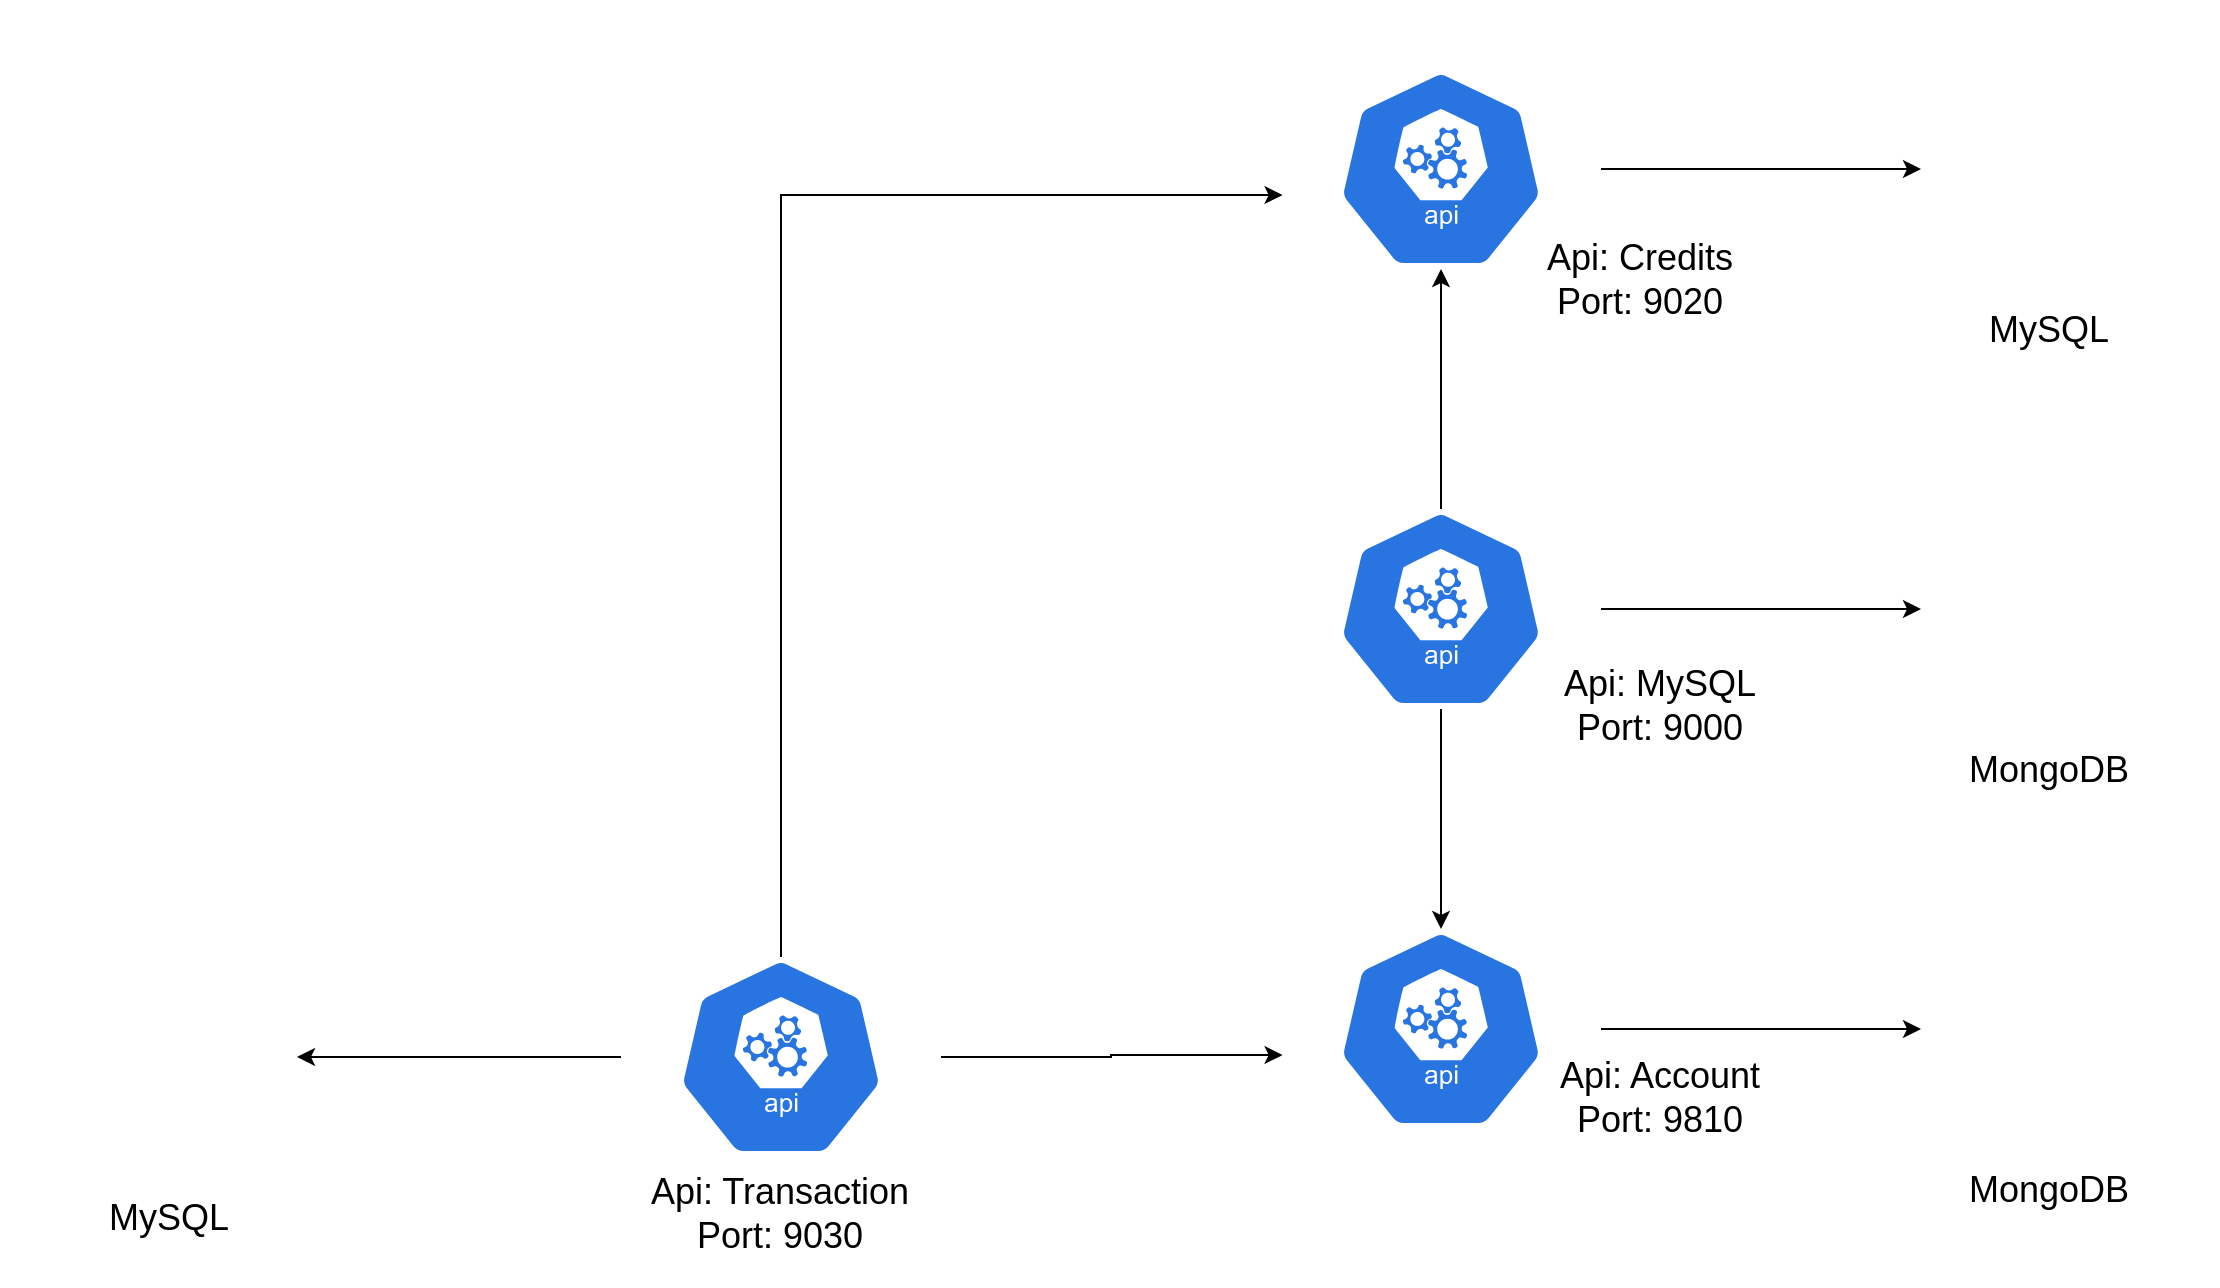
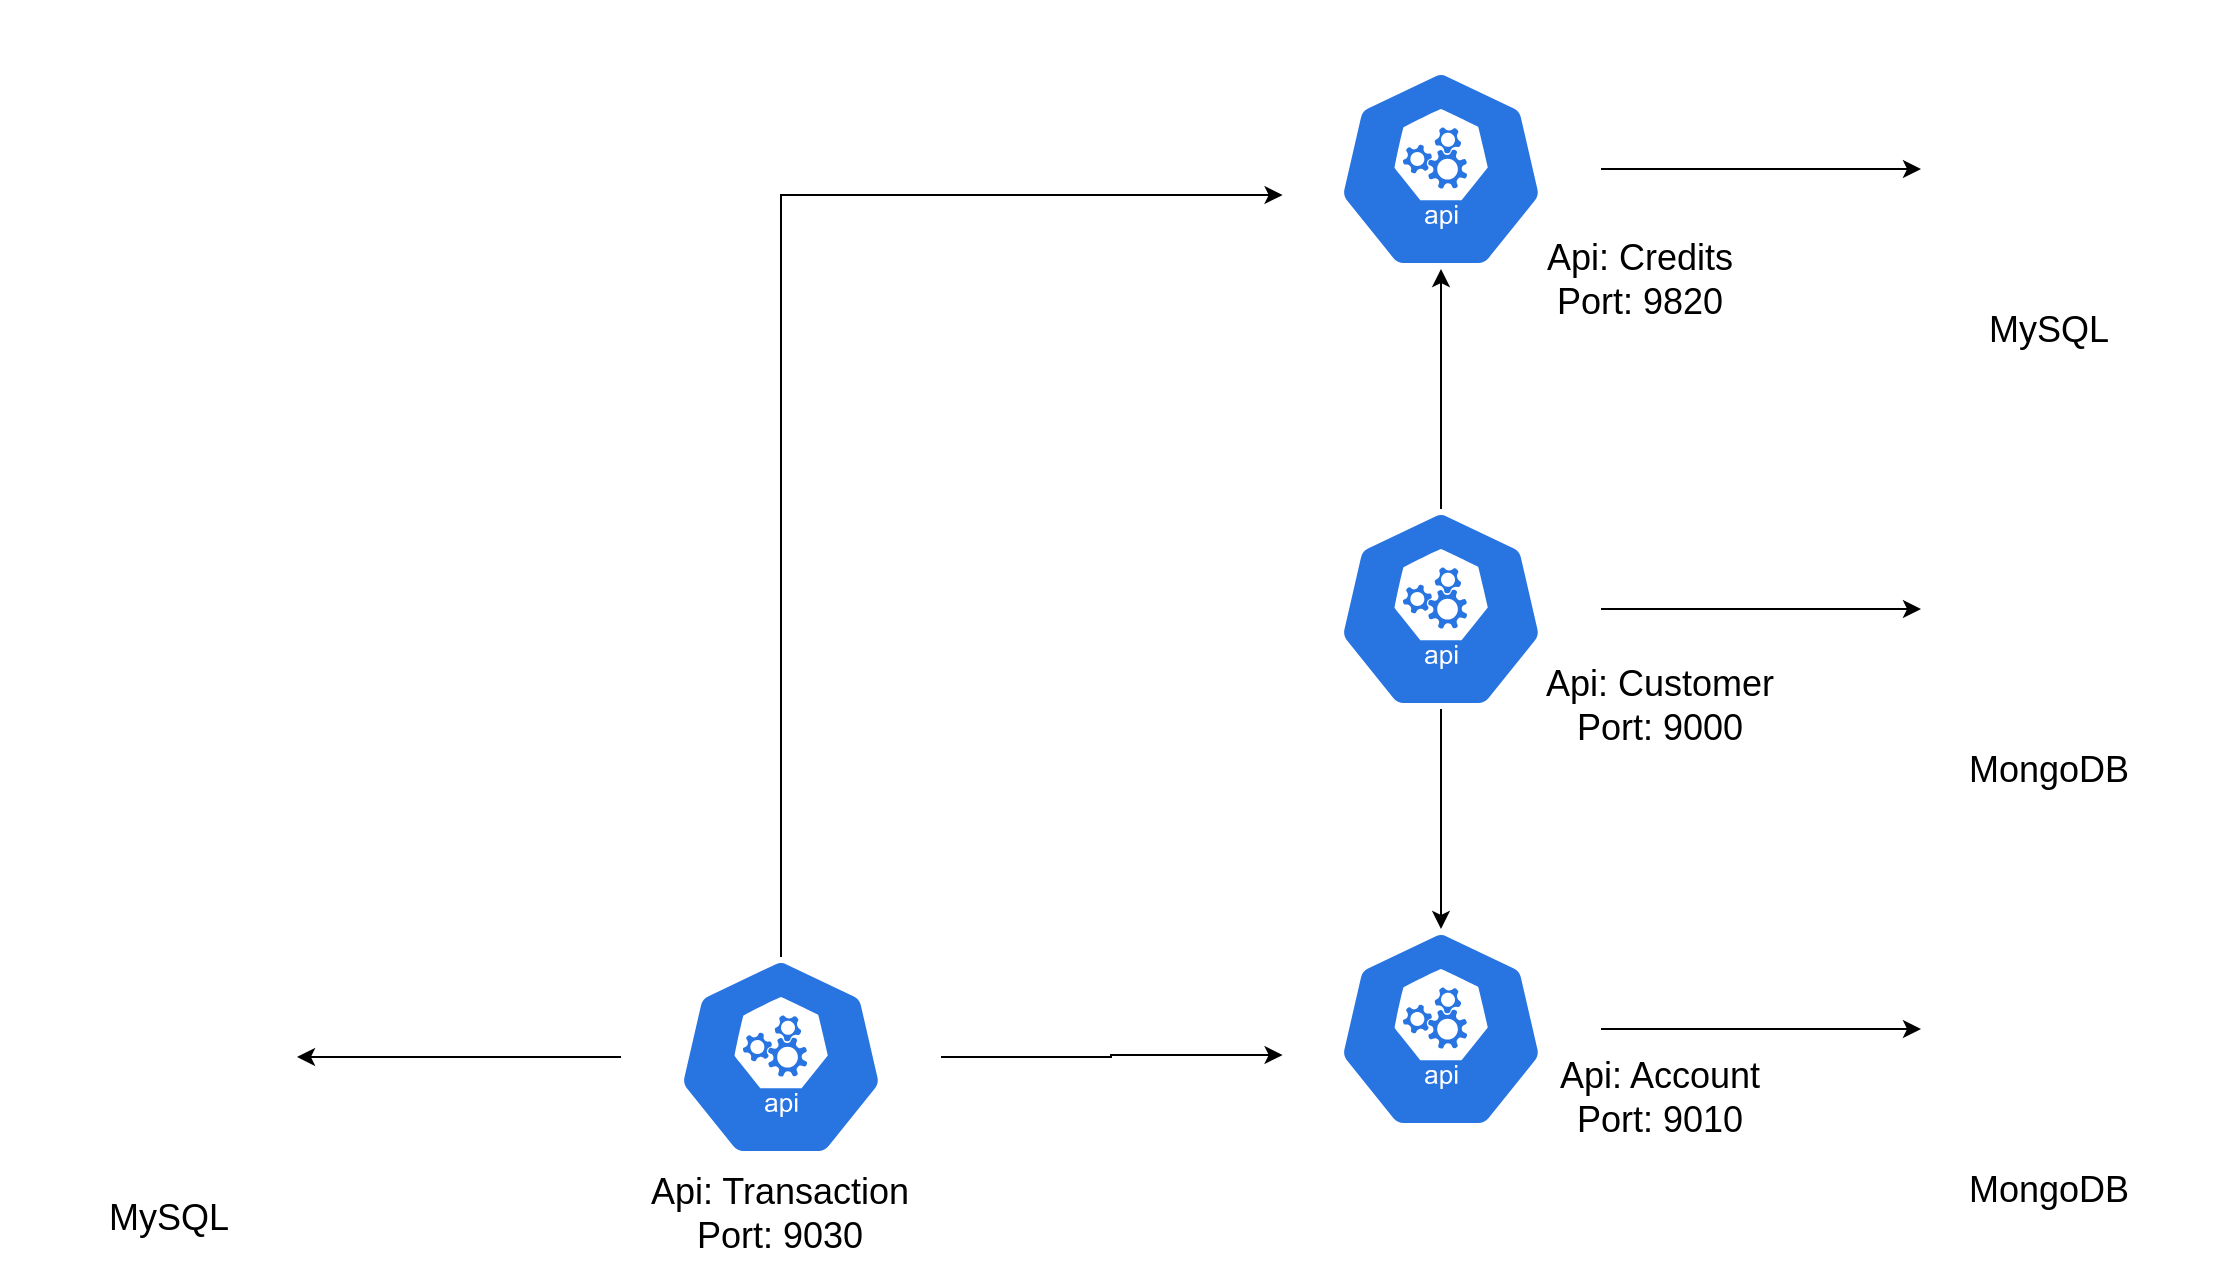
(1641, 281) -> (1641, 281)
(1661, 707) -> (1661, 707)
(1661, 1099) -> (1661, 1099)
